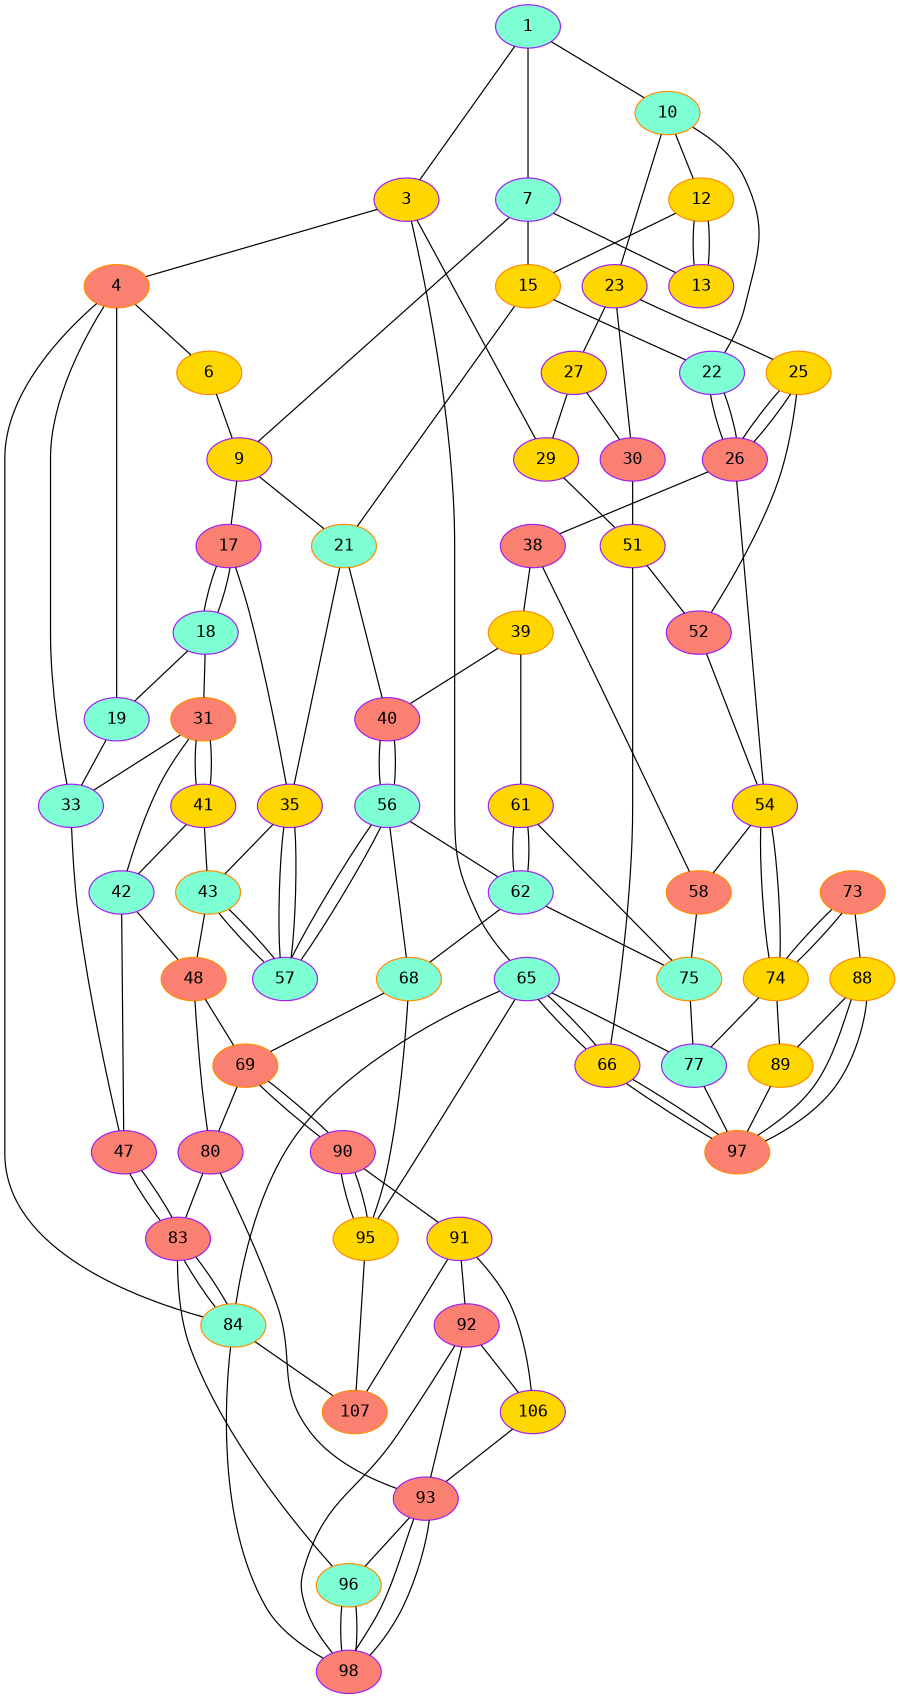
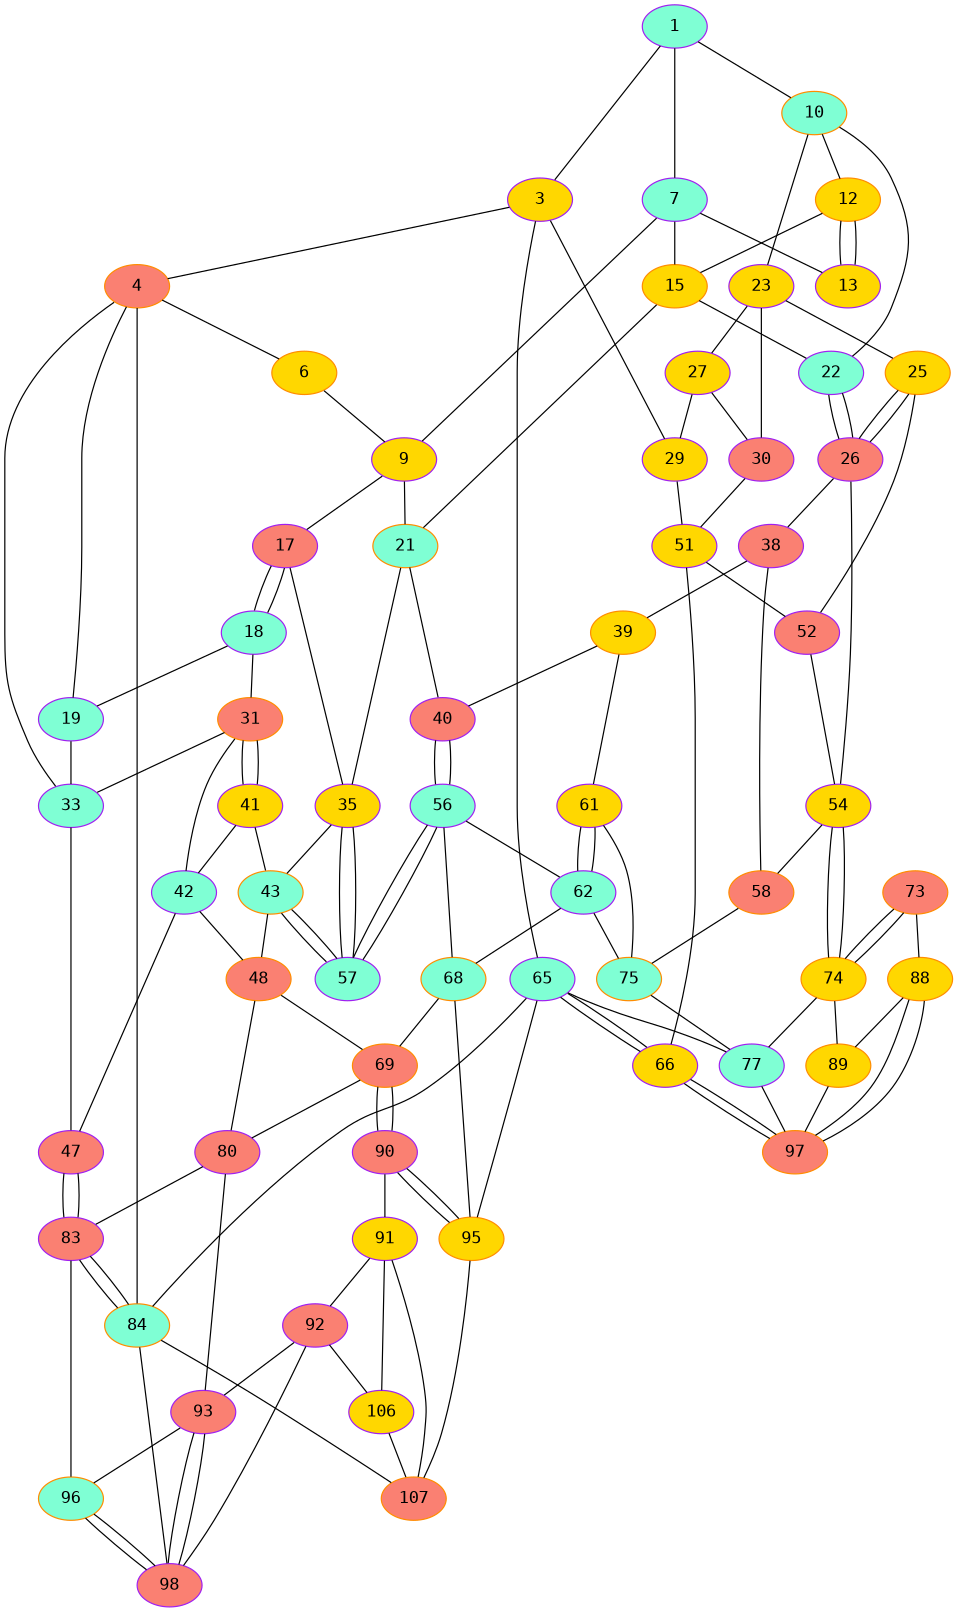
(479, 1455) -> (397, 1455)
